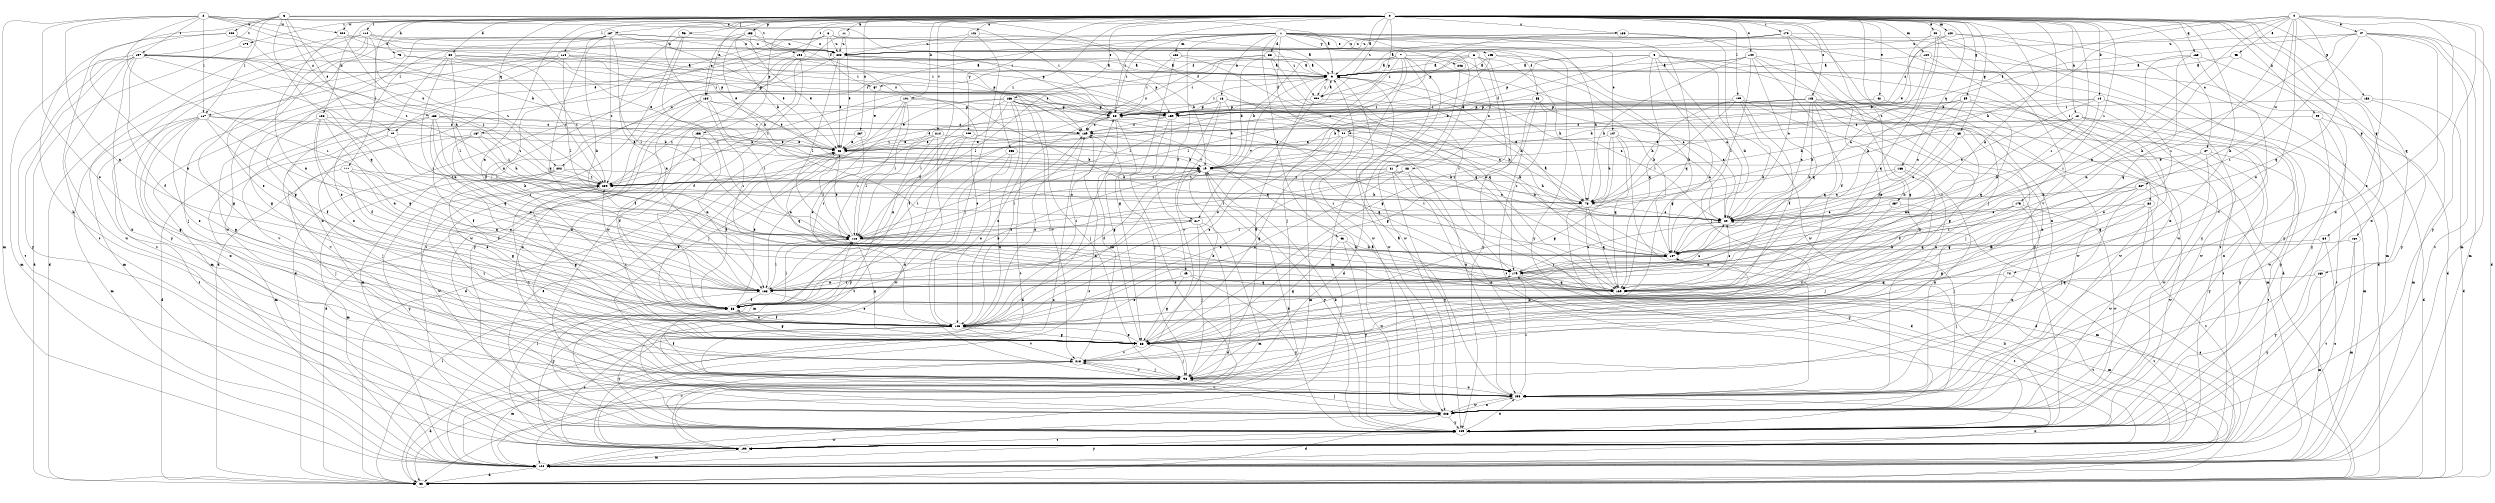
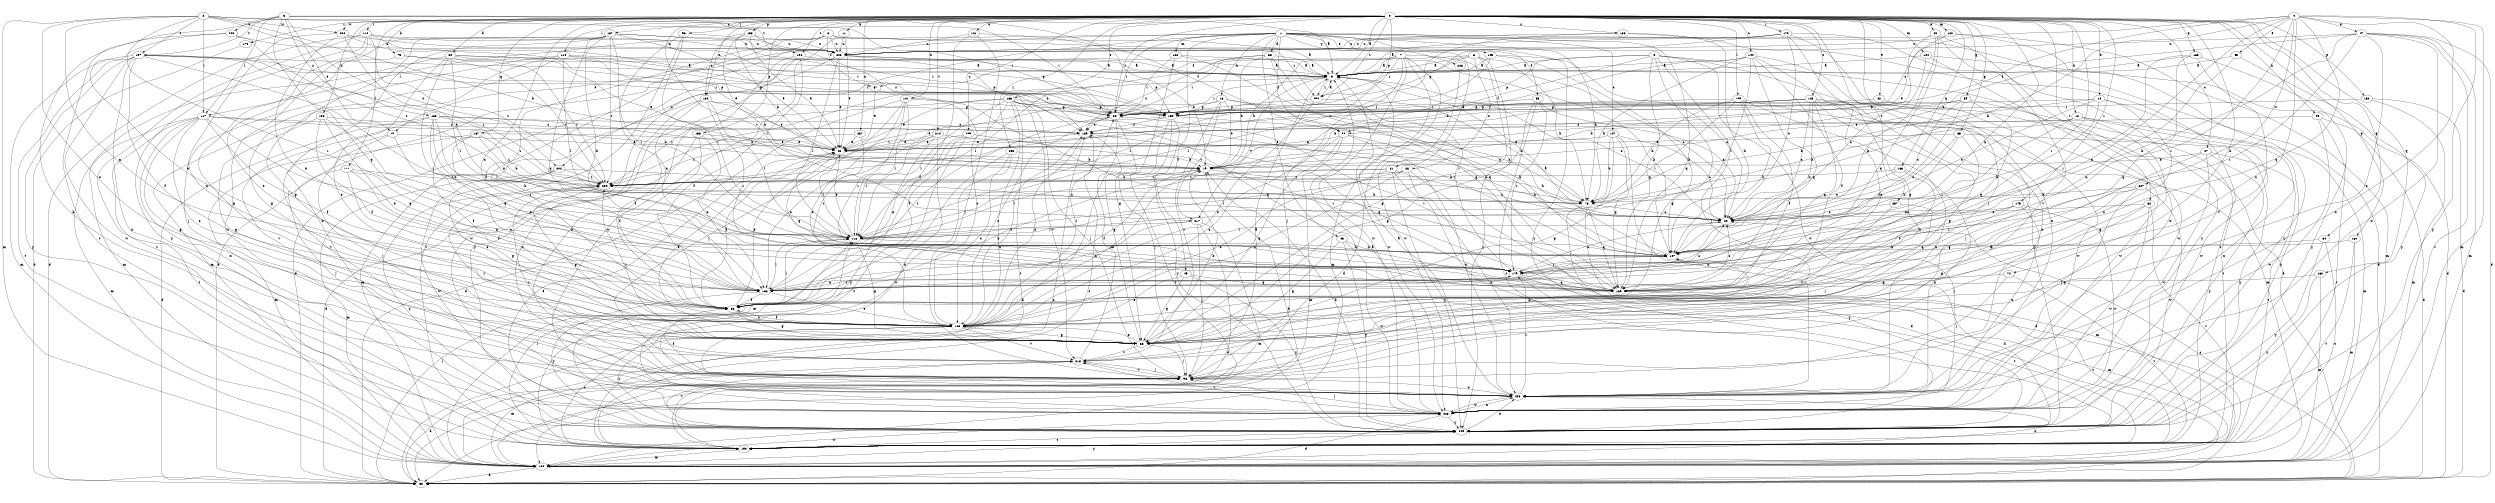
(553, 286) -> (449, 277)
(1332, 314) -> (1242, 324)
